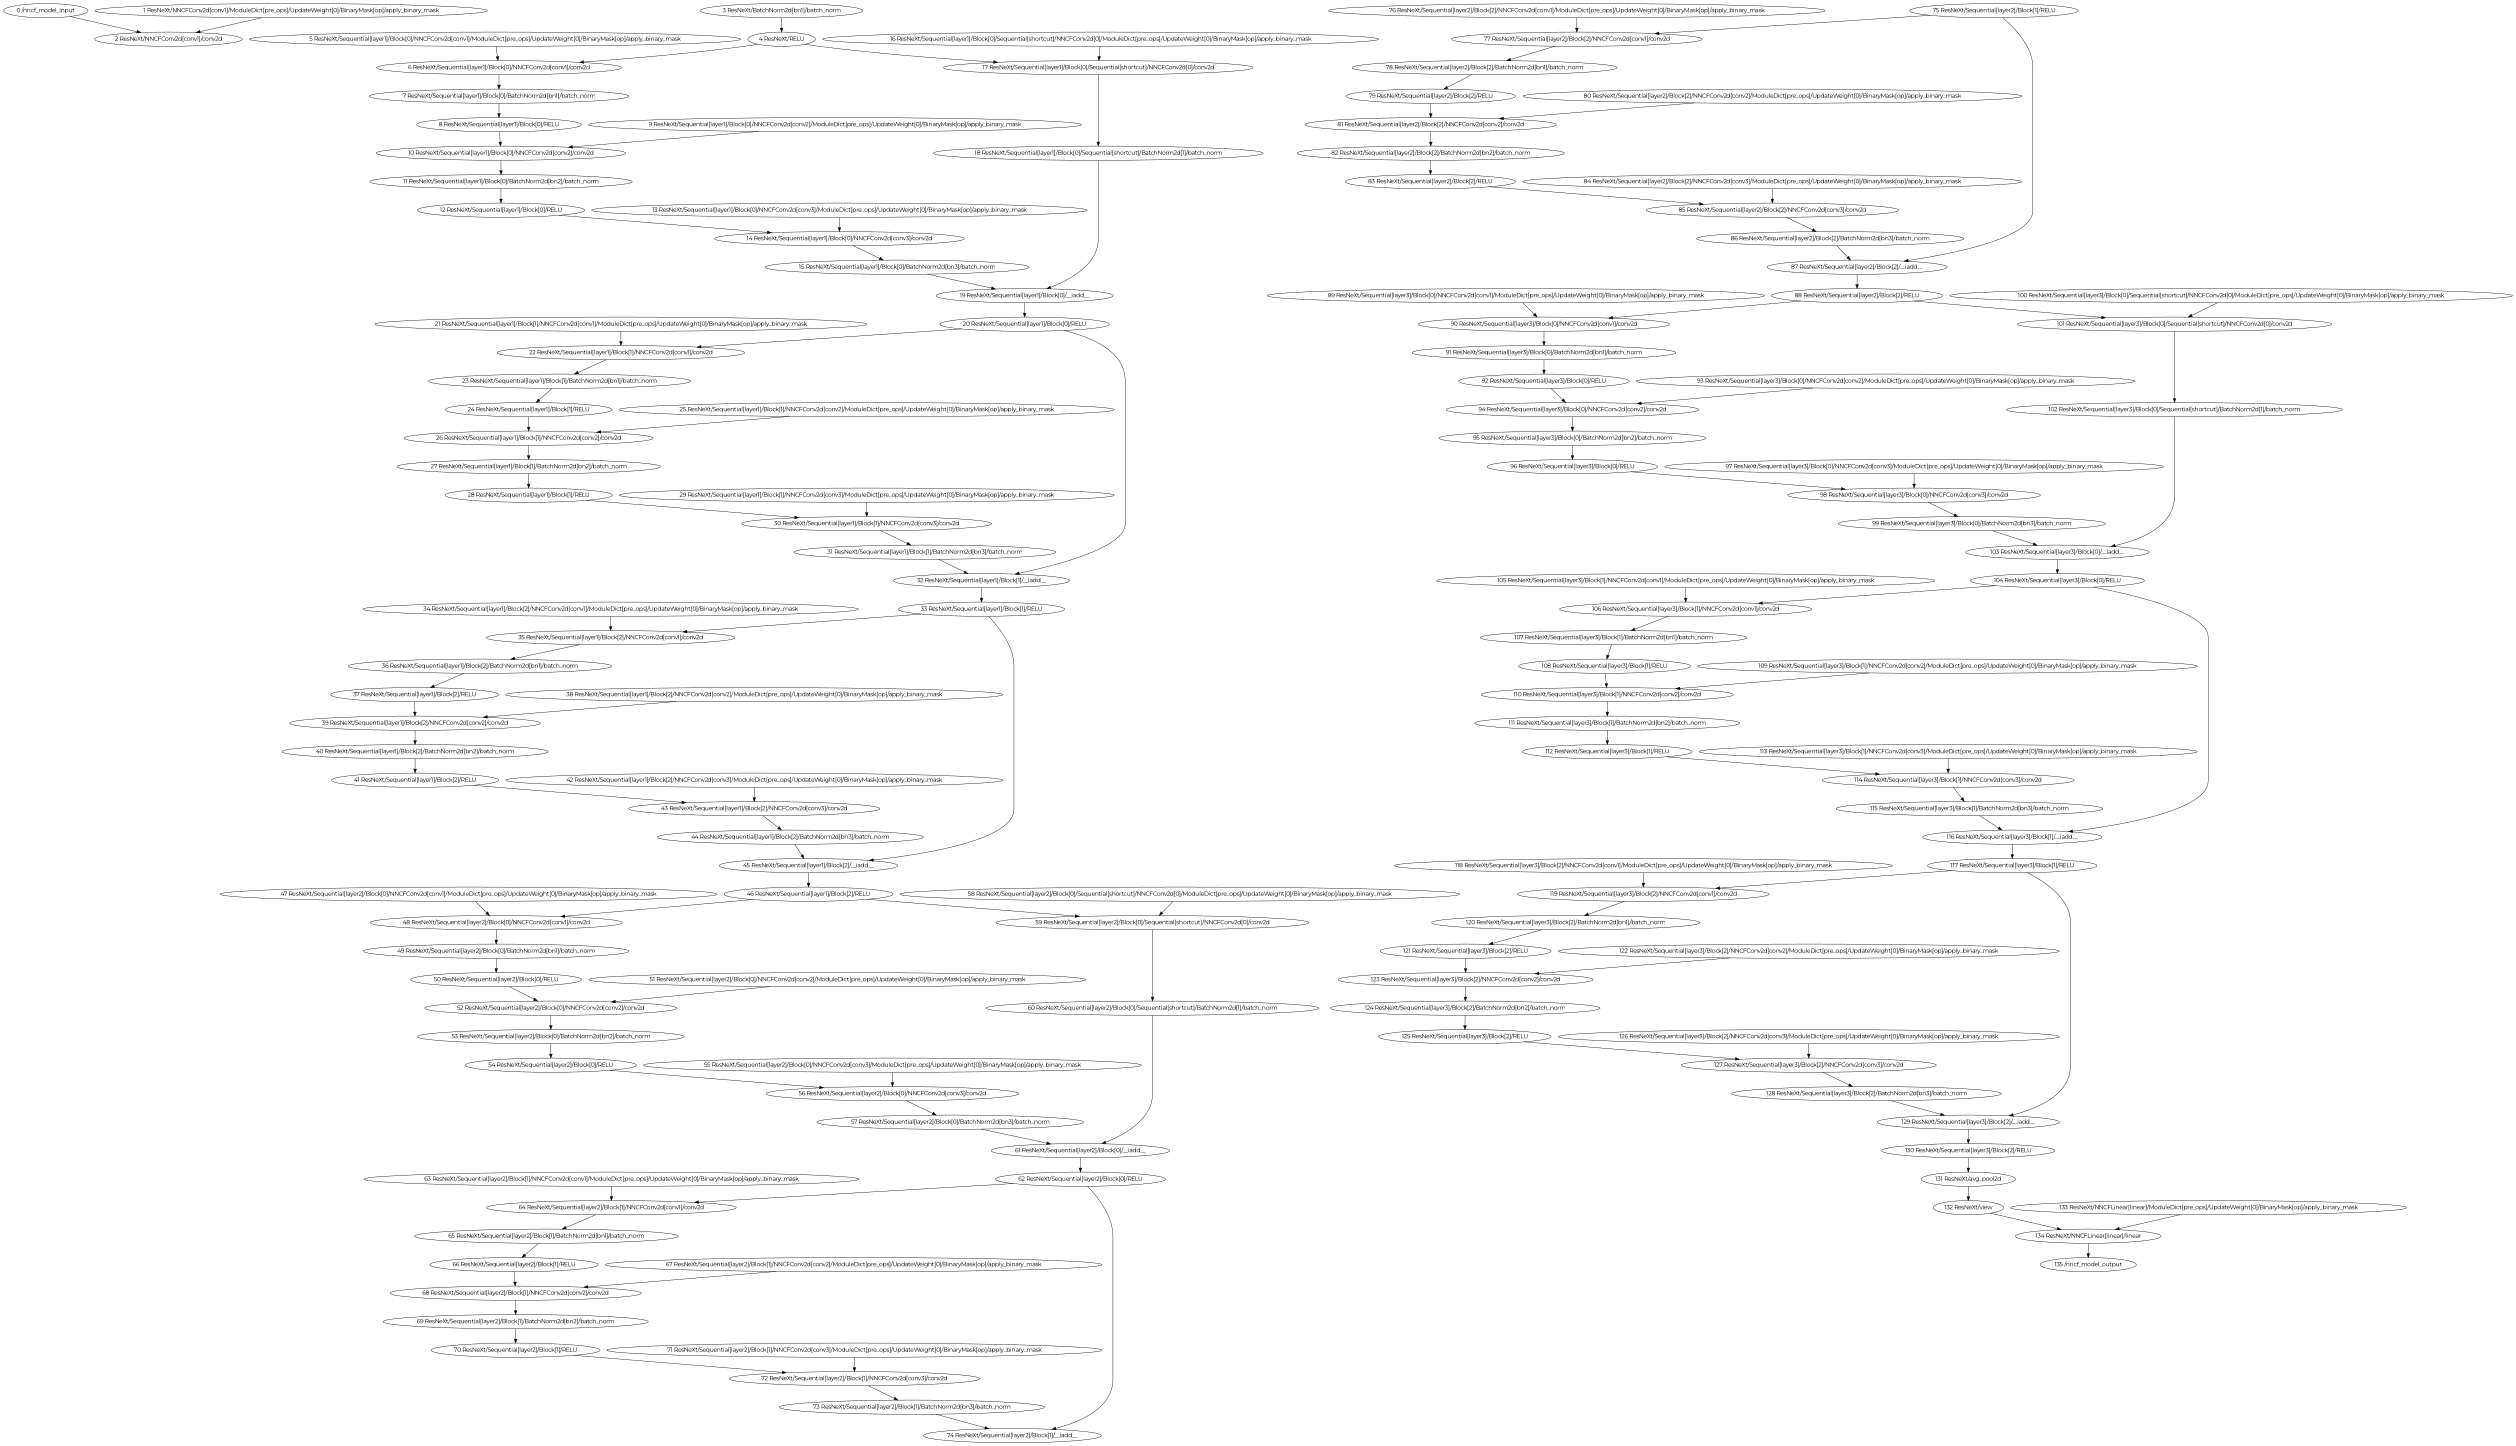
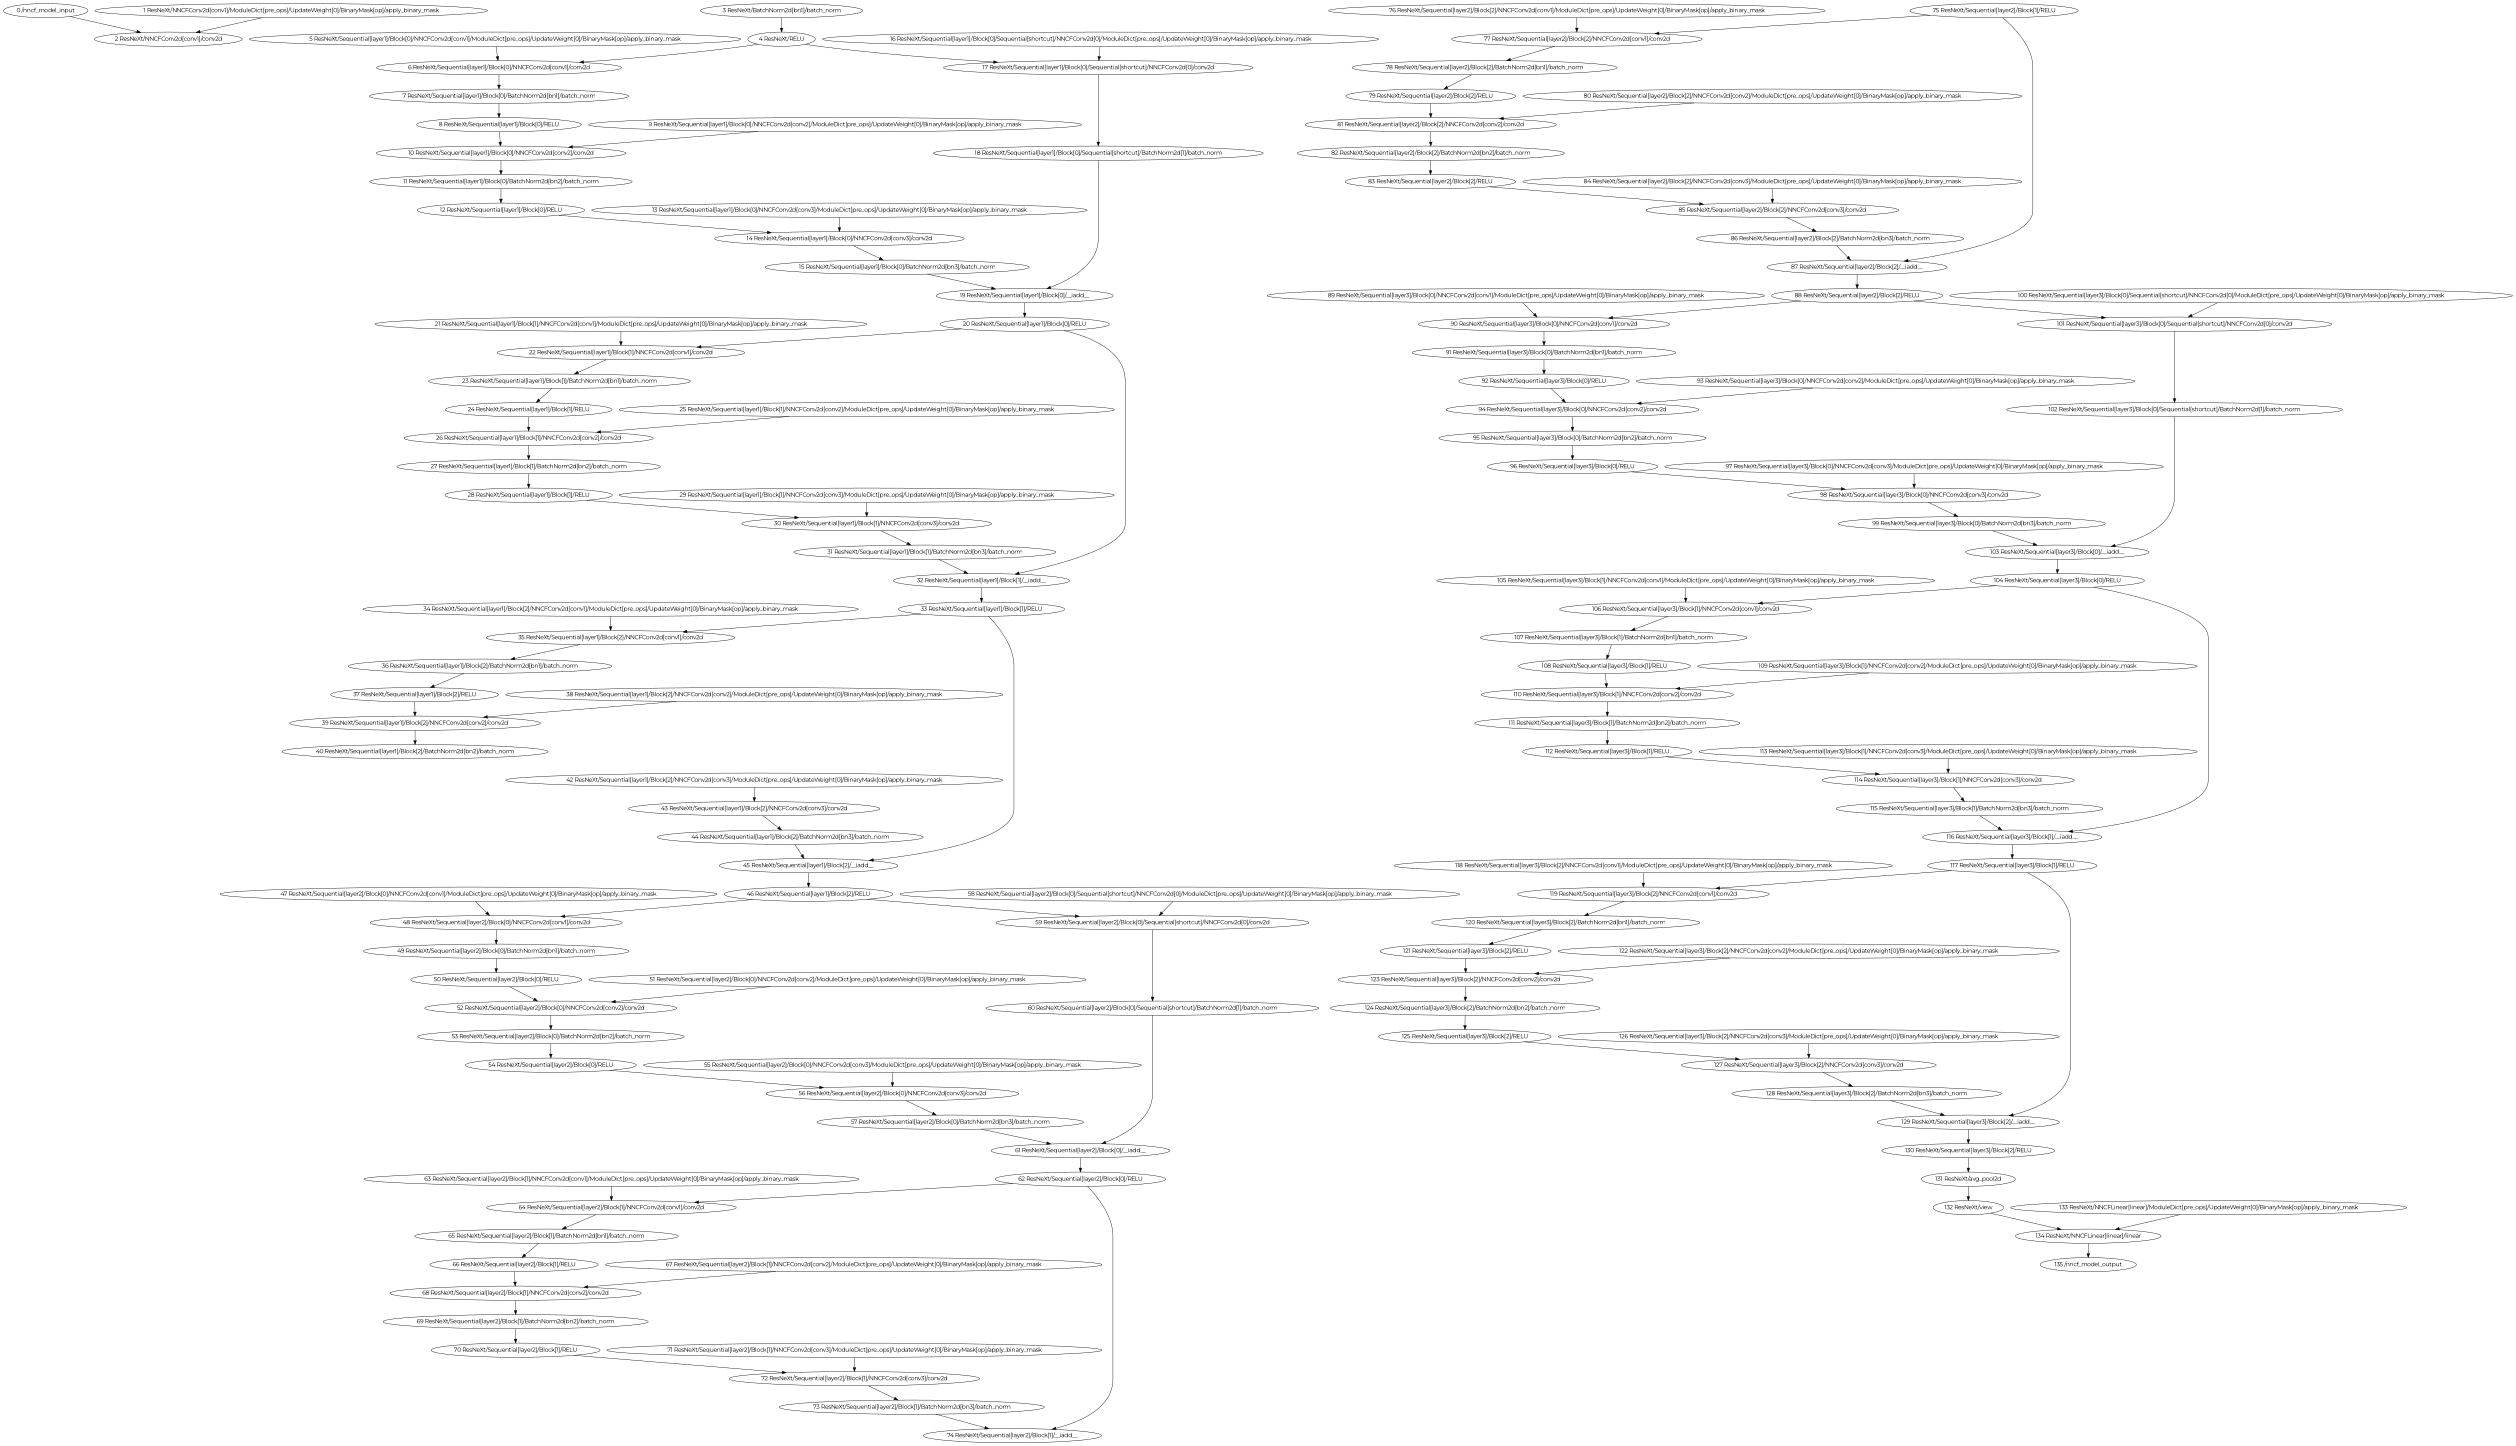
(415, 780) -> none
